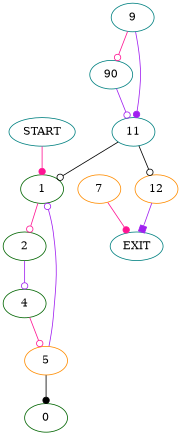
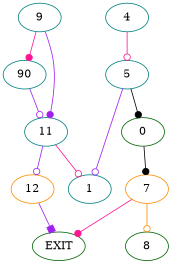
(123, 43) -> (33, 43)
(42, 132) -> none
none -> (145, 157)
(144, 158) -> (40, 157)
(91, 159) -> (66, 158)
(42, 189) -> (90, 189)
(25, 246) -> none
(137, 246) -> (59, 246)
none -> (147, 246)
(25, 303) -> (127, 17)
(46, 361) -> (127, 75)
